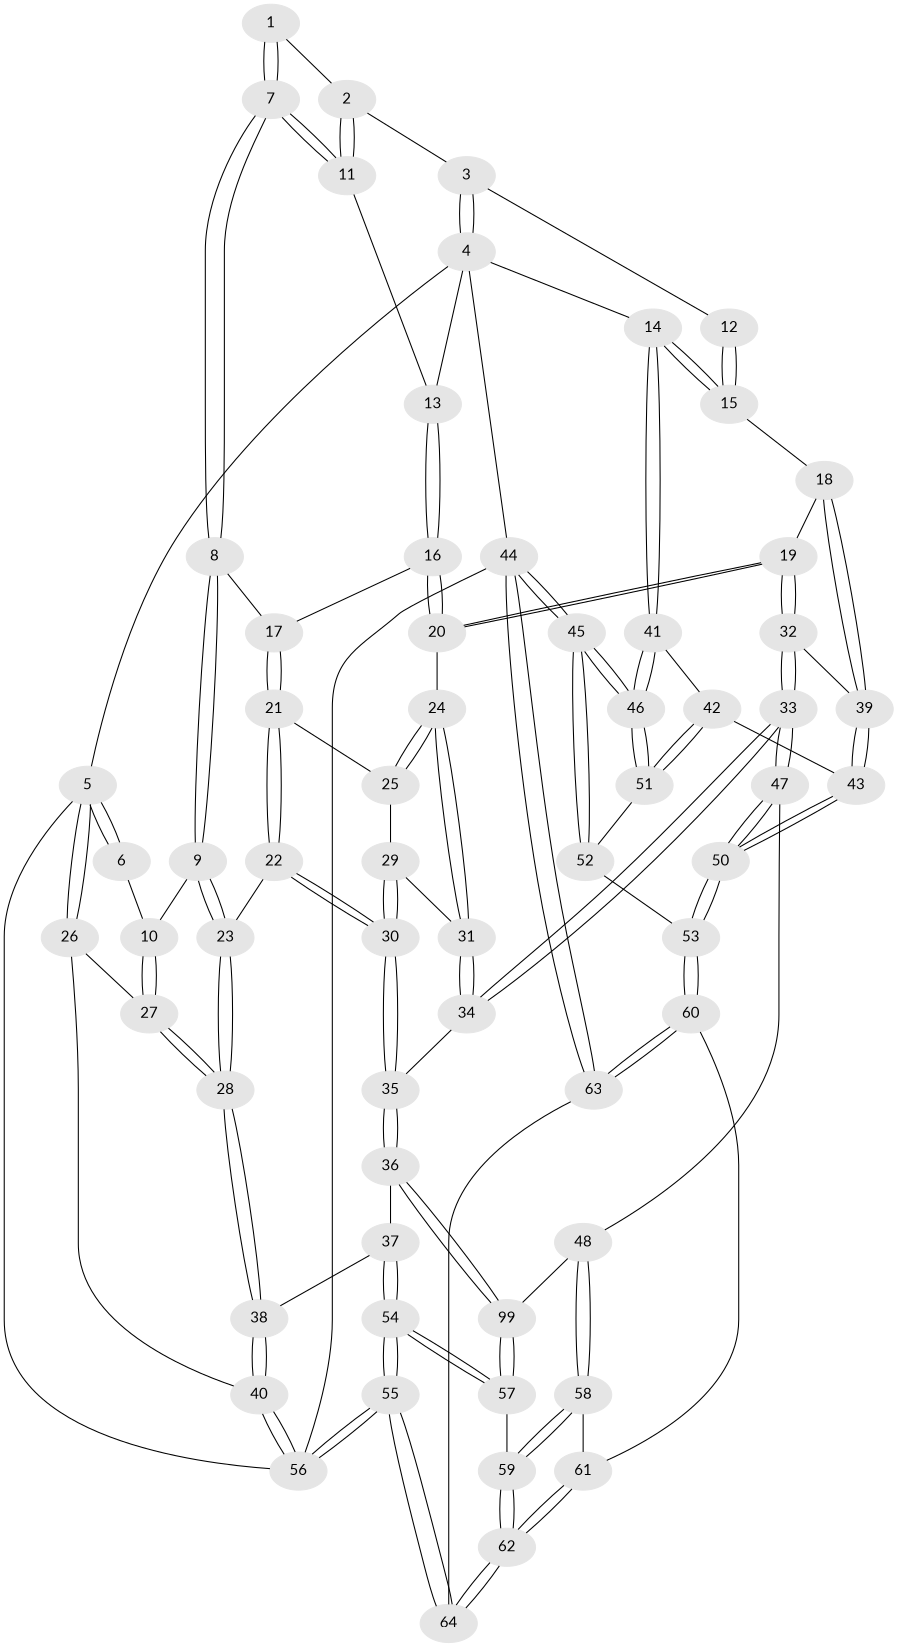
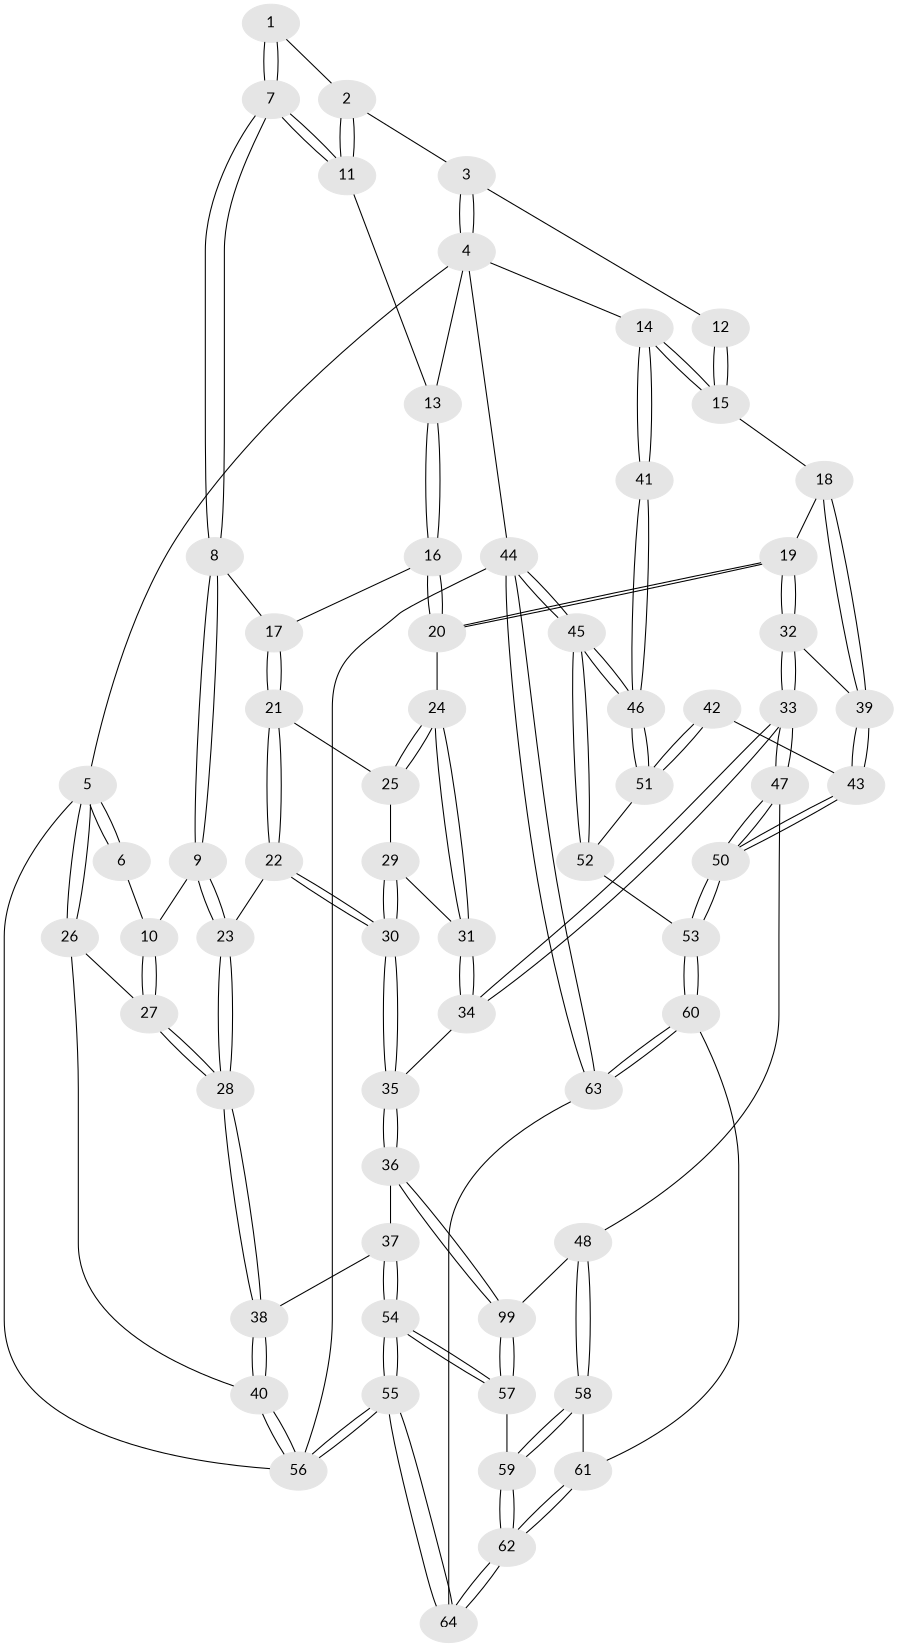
(683, 671) -> none
